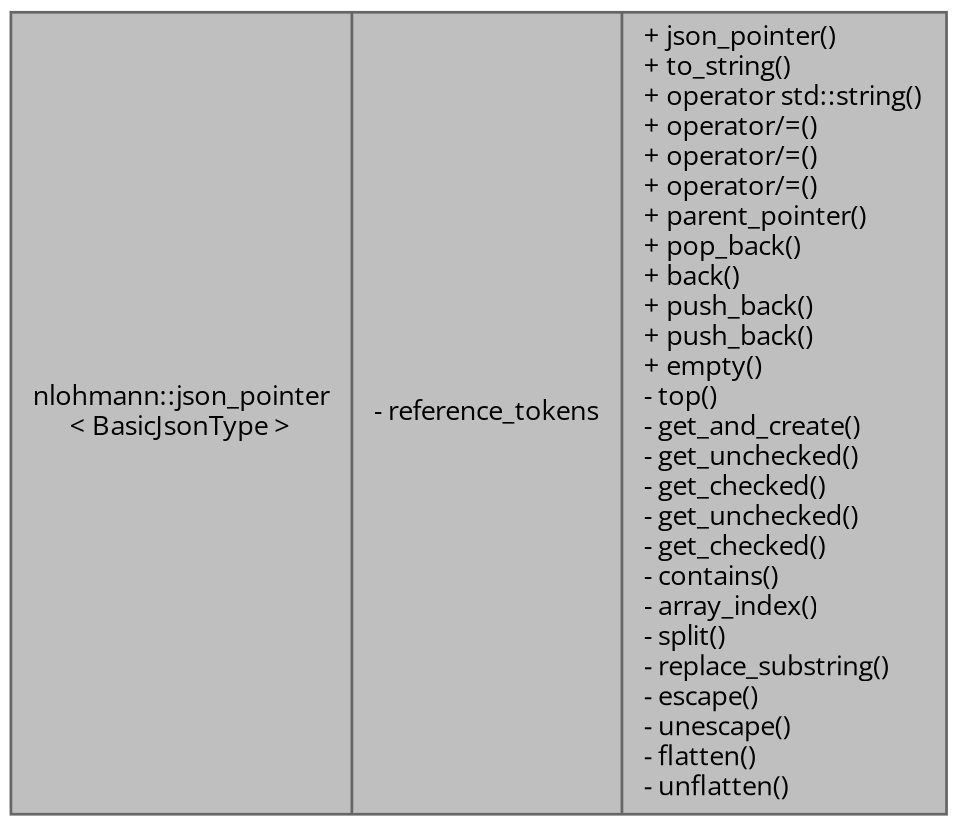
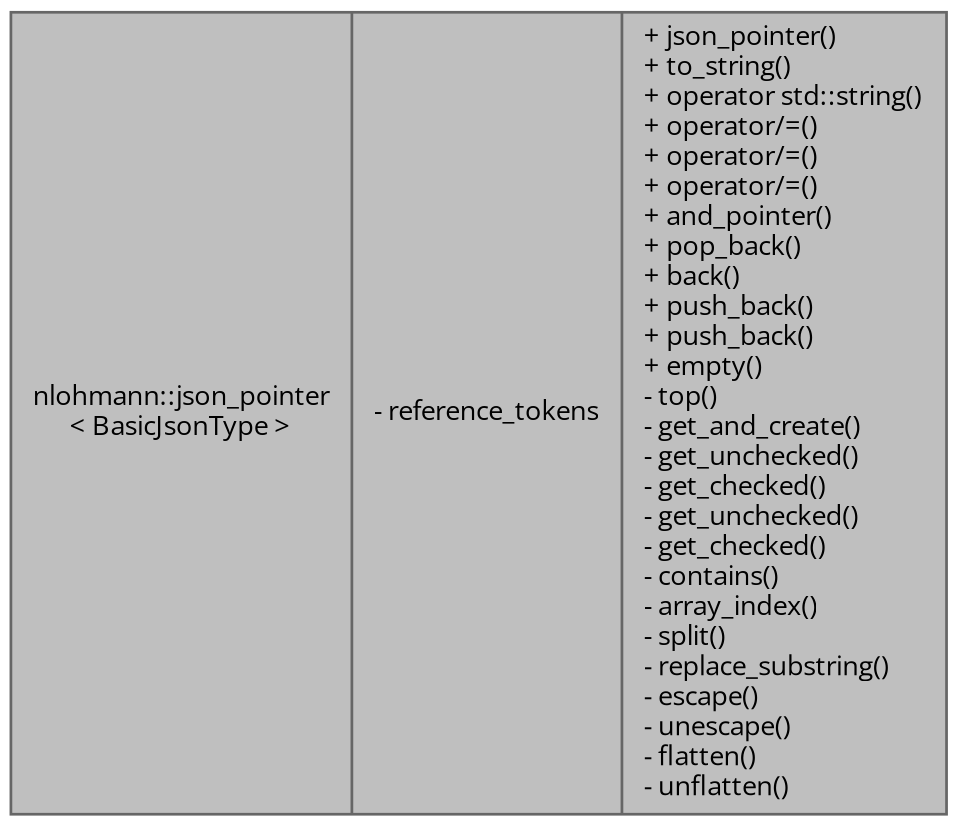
(756, 217) -> (739, 217)
